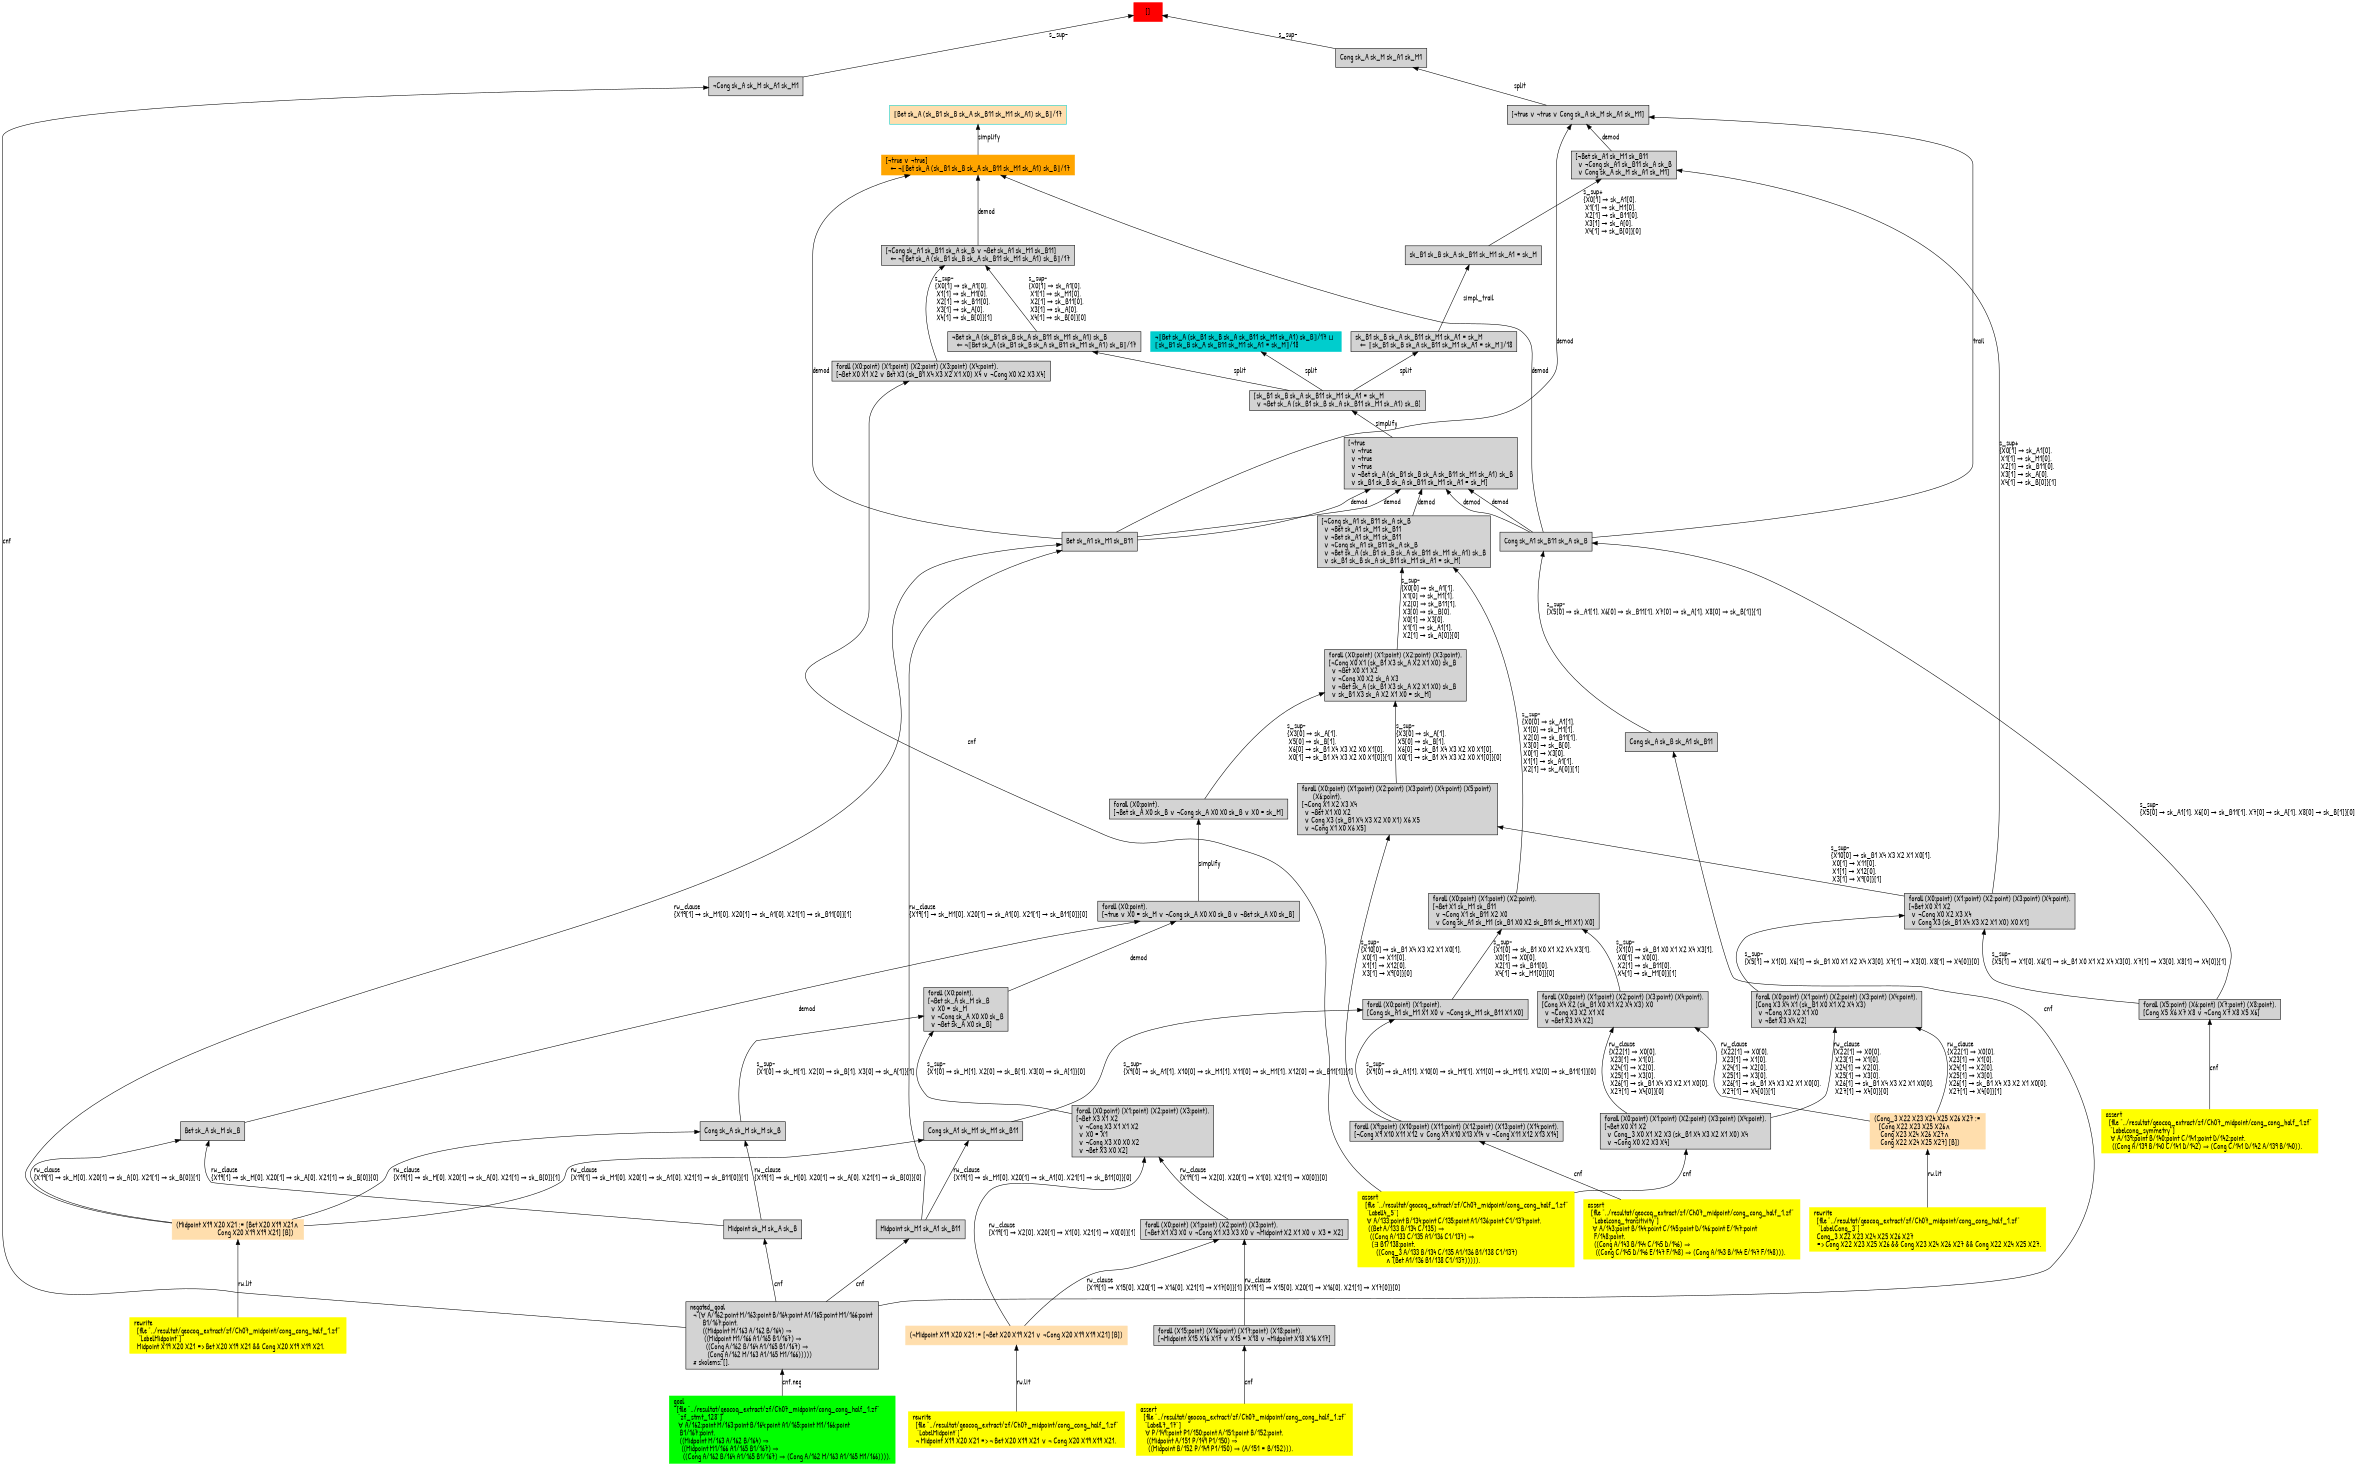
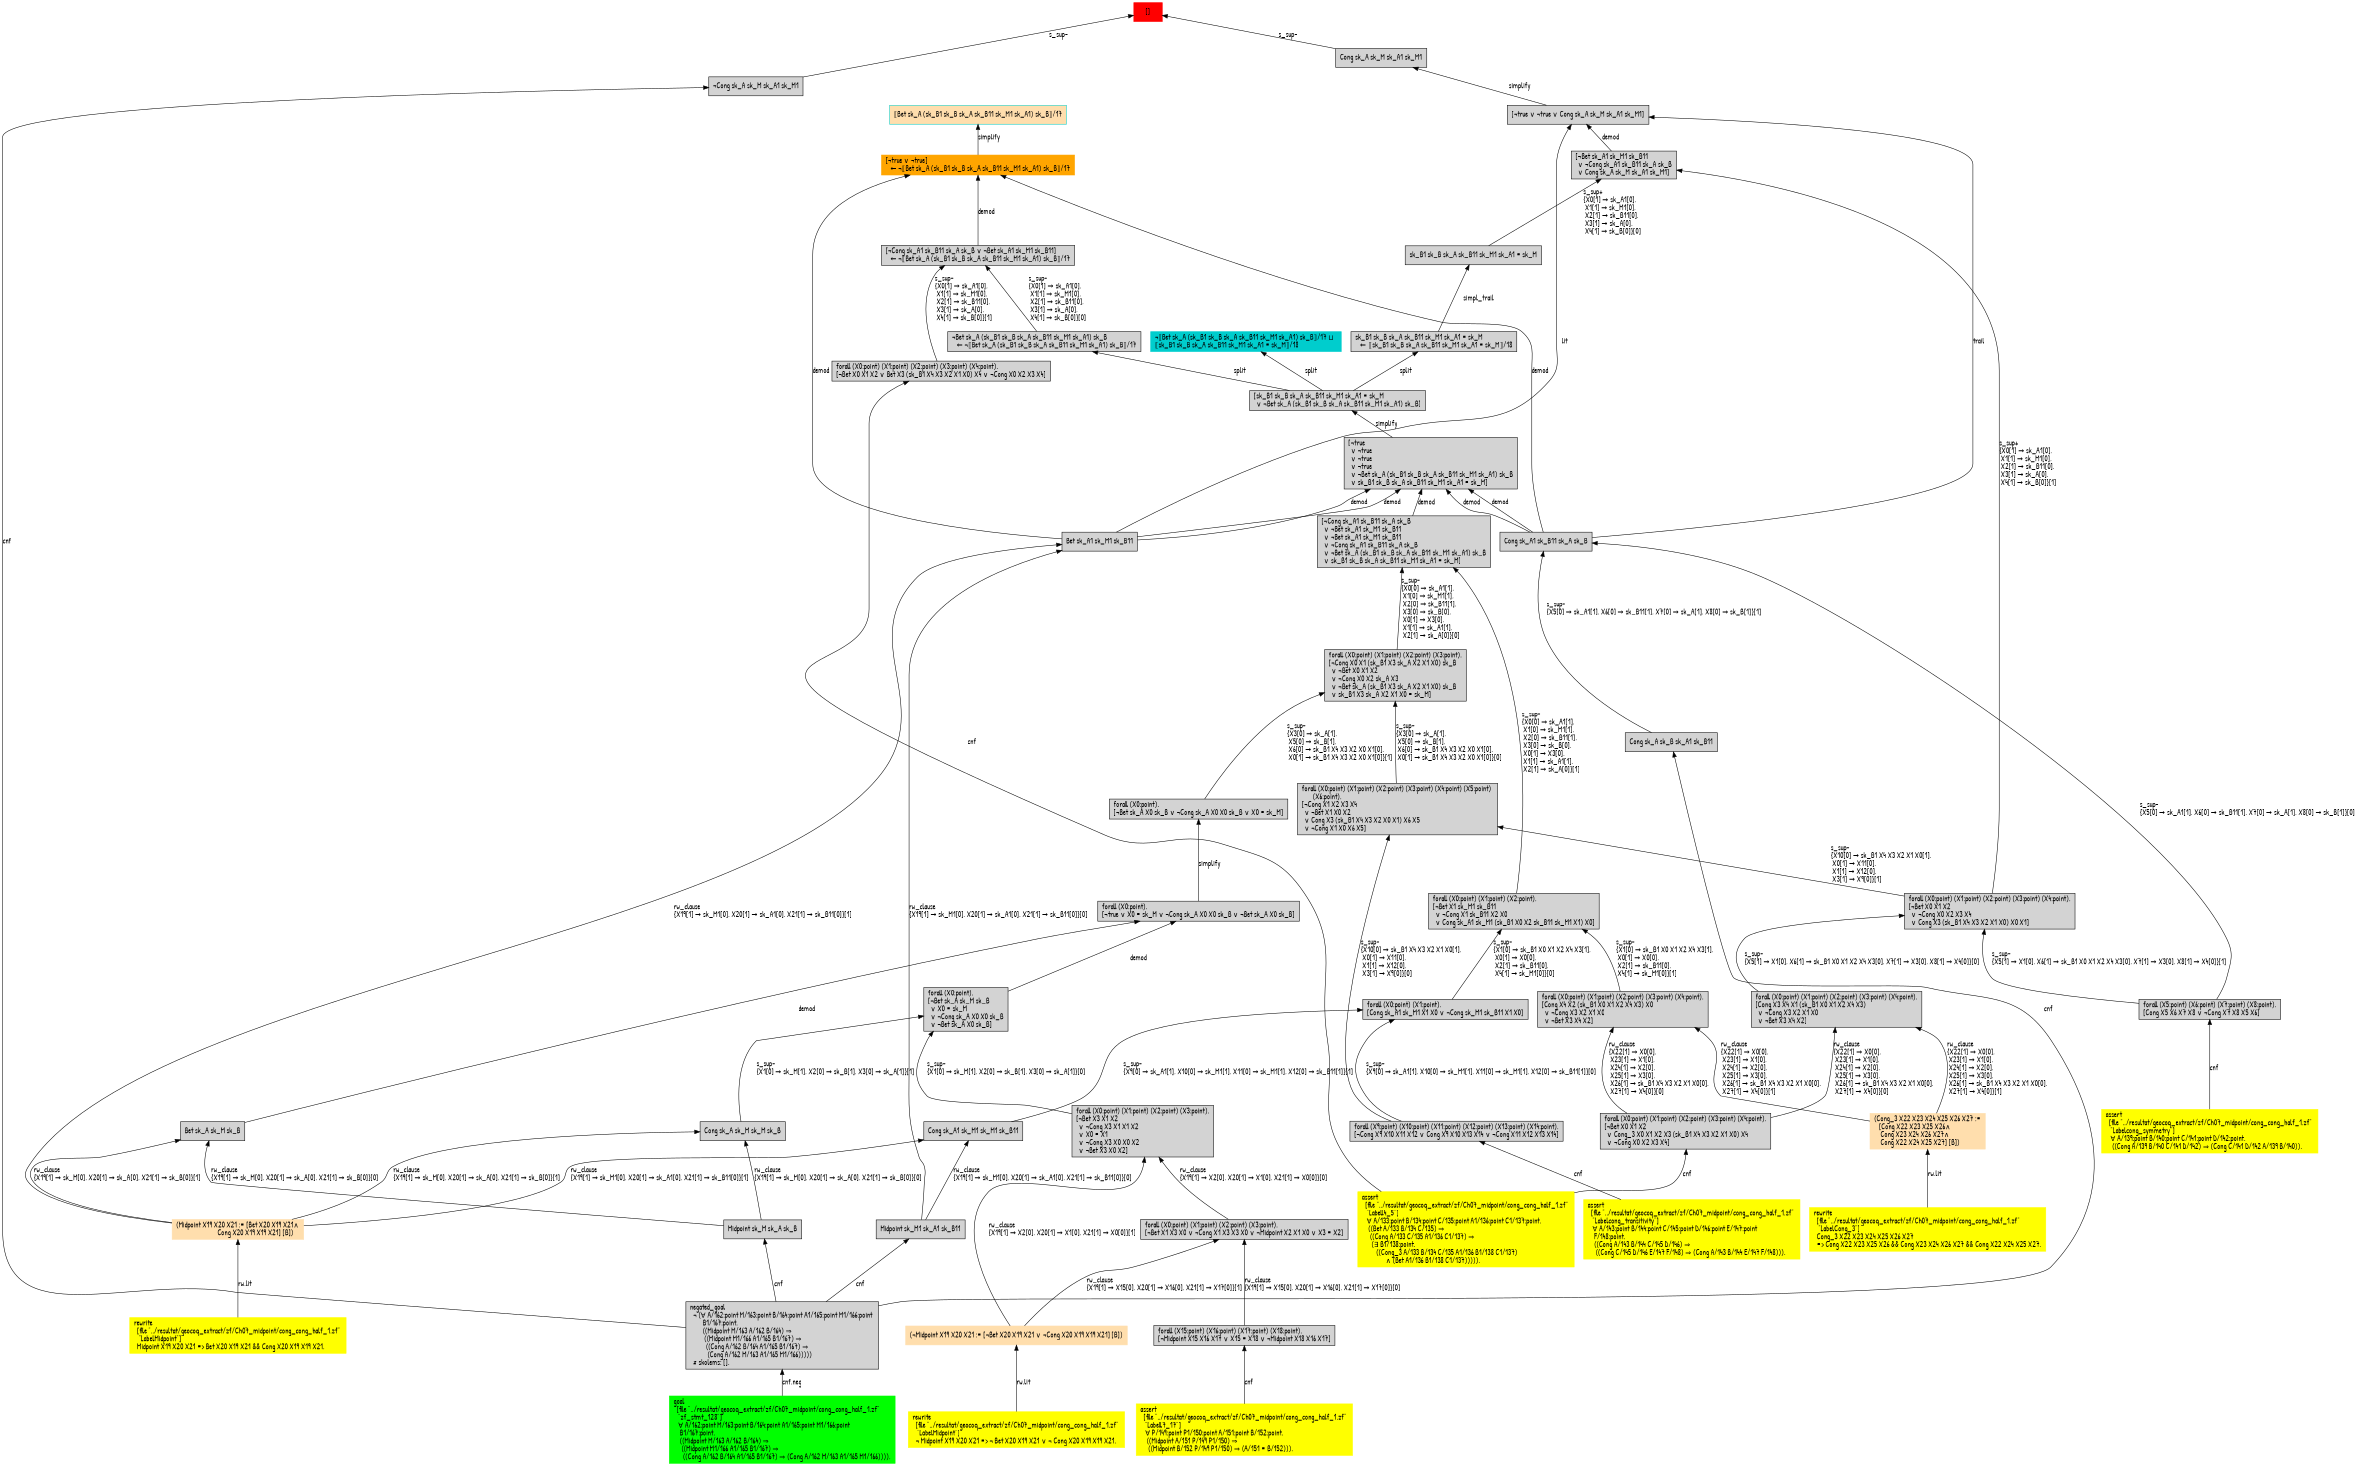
(1520, 86) -> (1520, 86)
(1565, 342) -> (1565, 342)
